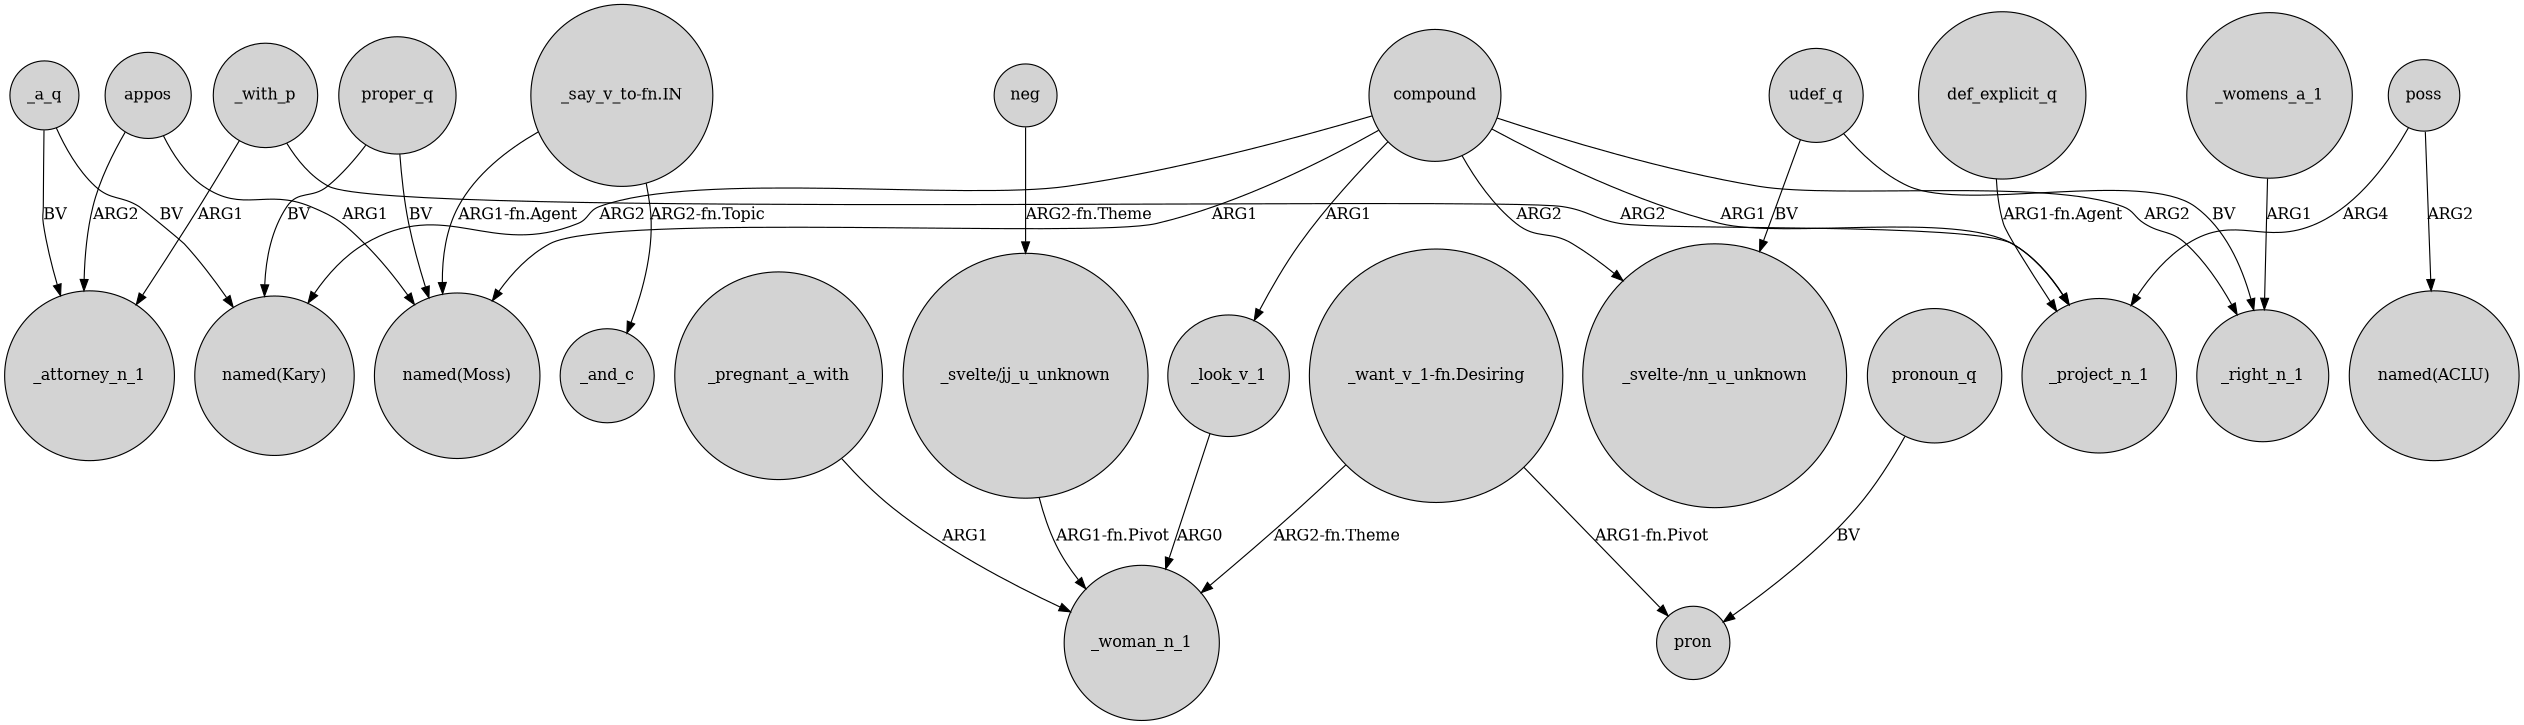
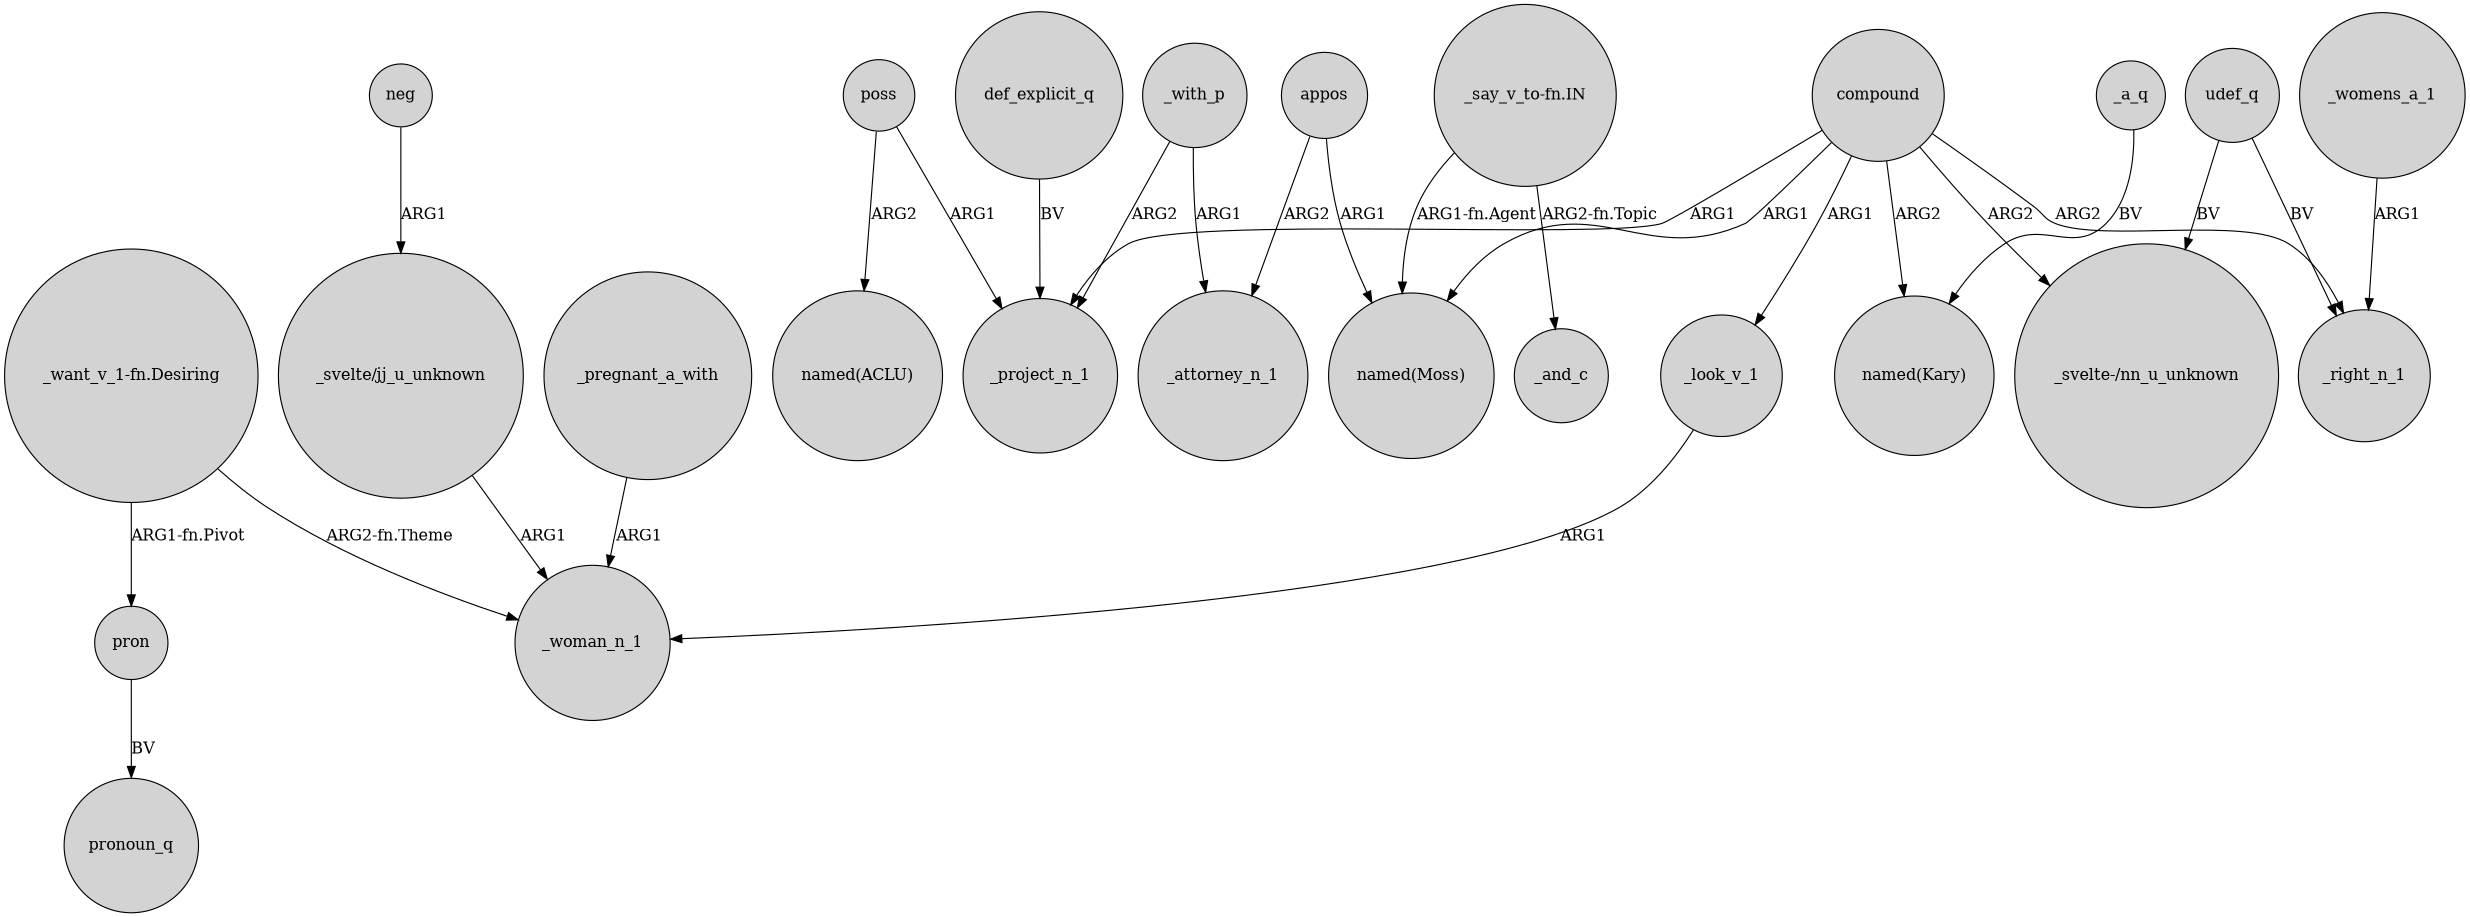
(397, 95) -> none
(43, 208) -> none
(1089, 215) -> (424, 215)
(2063, 215) -> (1052, 215)
(2366, 215) -> (973, 215)
(1113, 536) -> (544, 536)
(1200, 536) -> (1583, 536)
(1830, 536) -> (131, 723)
